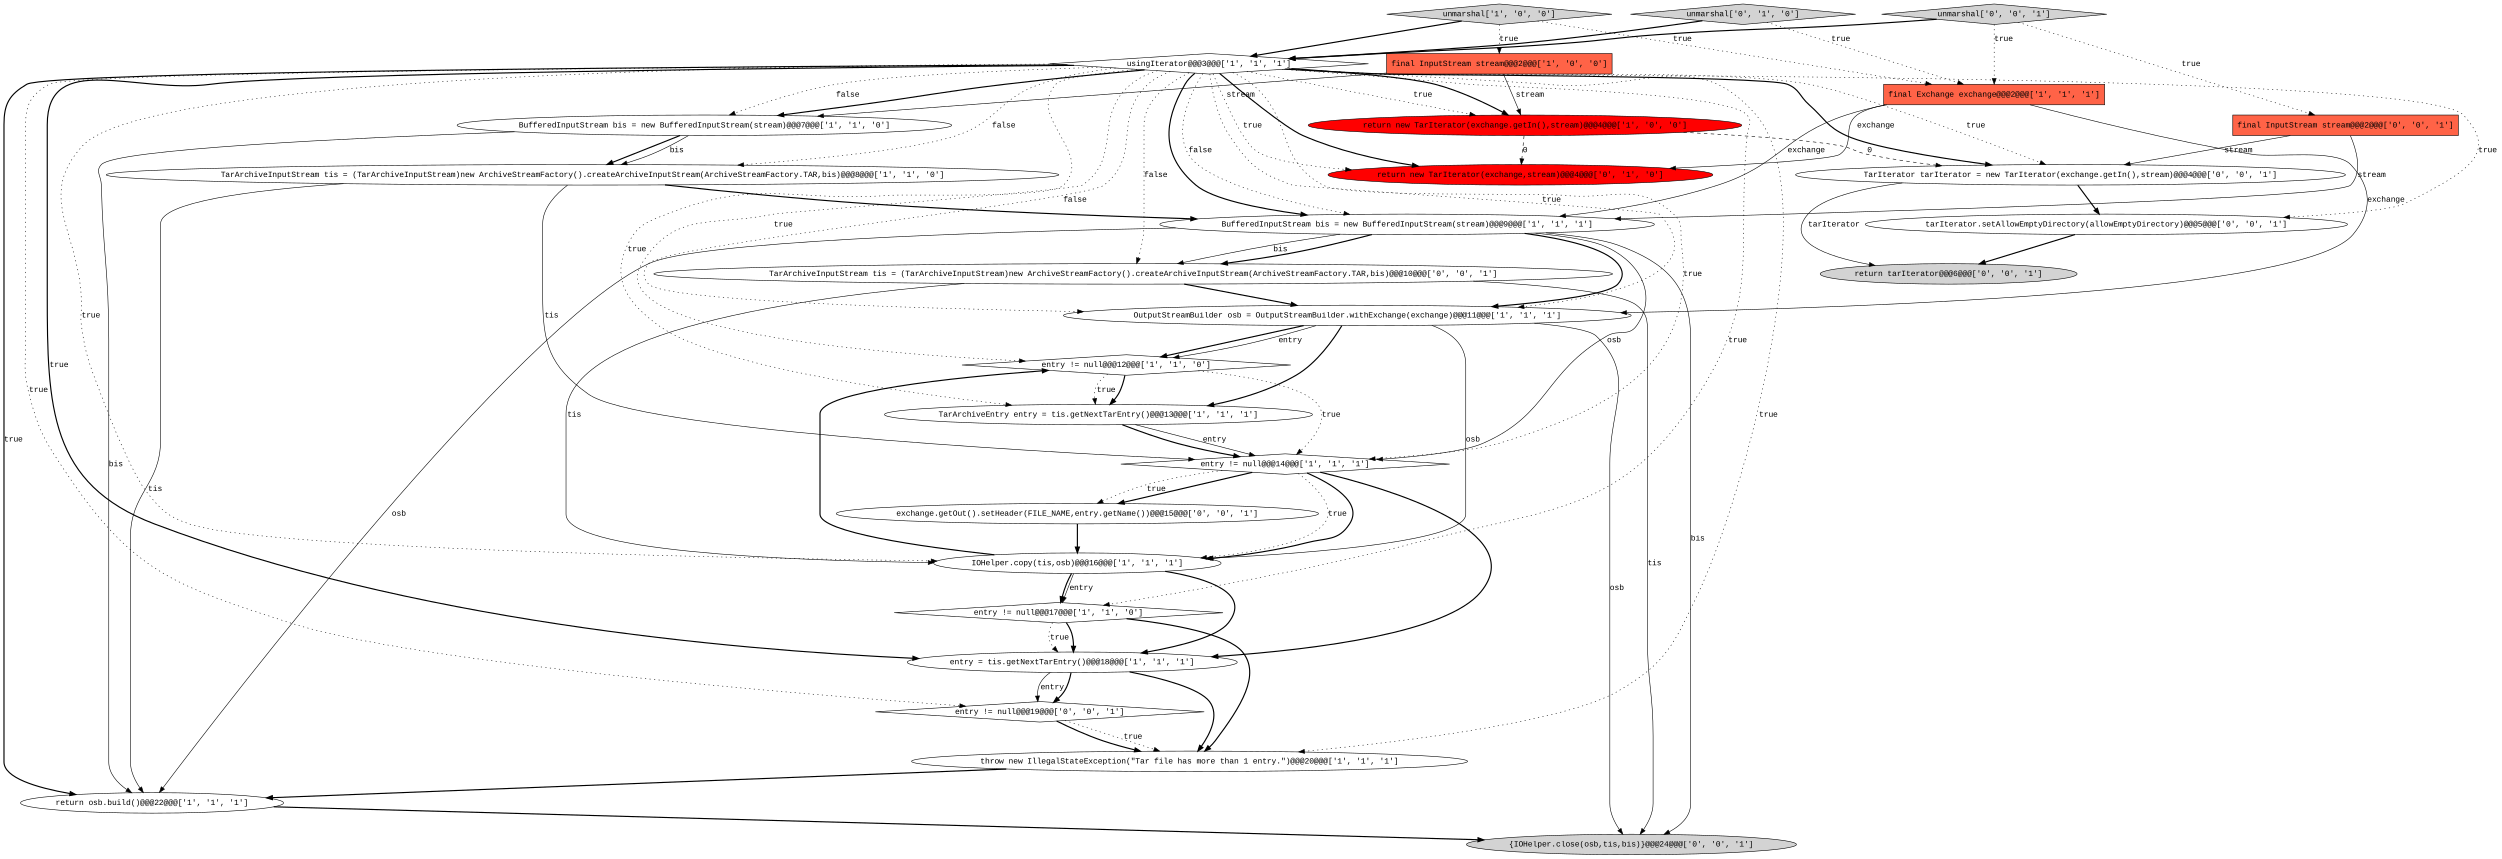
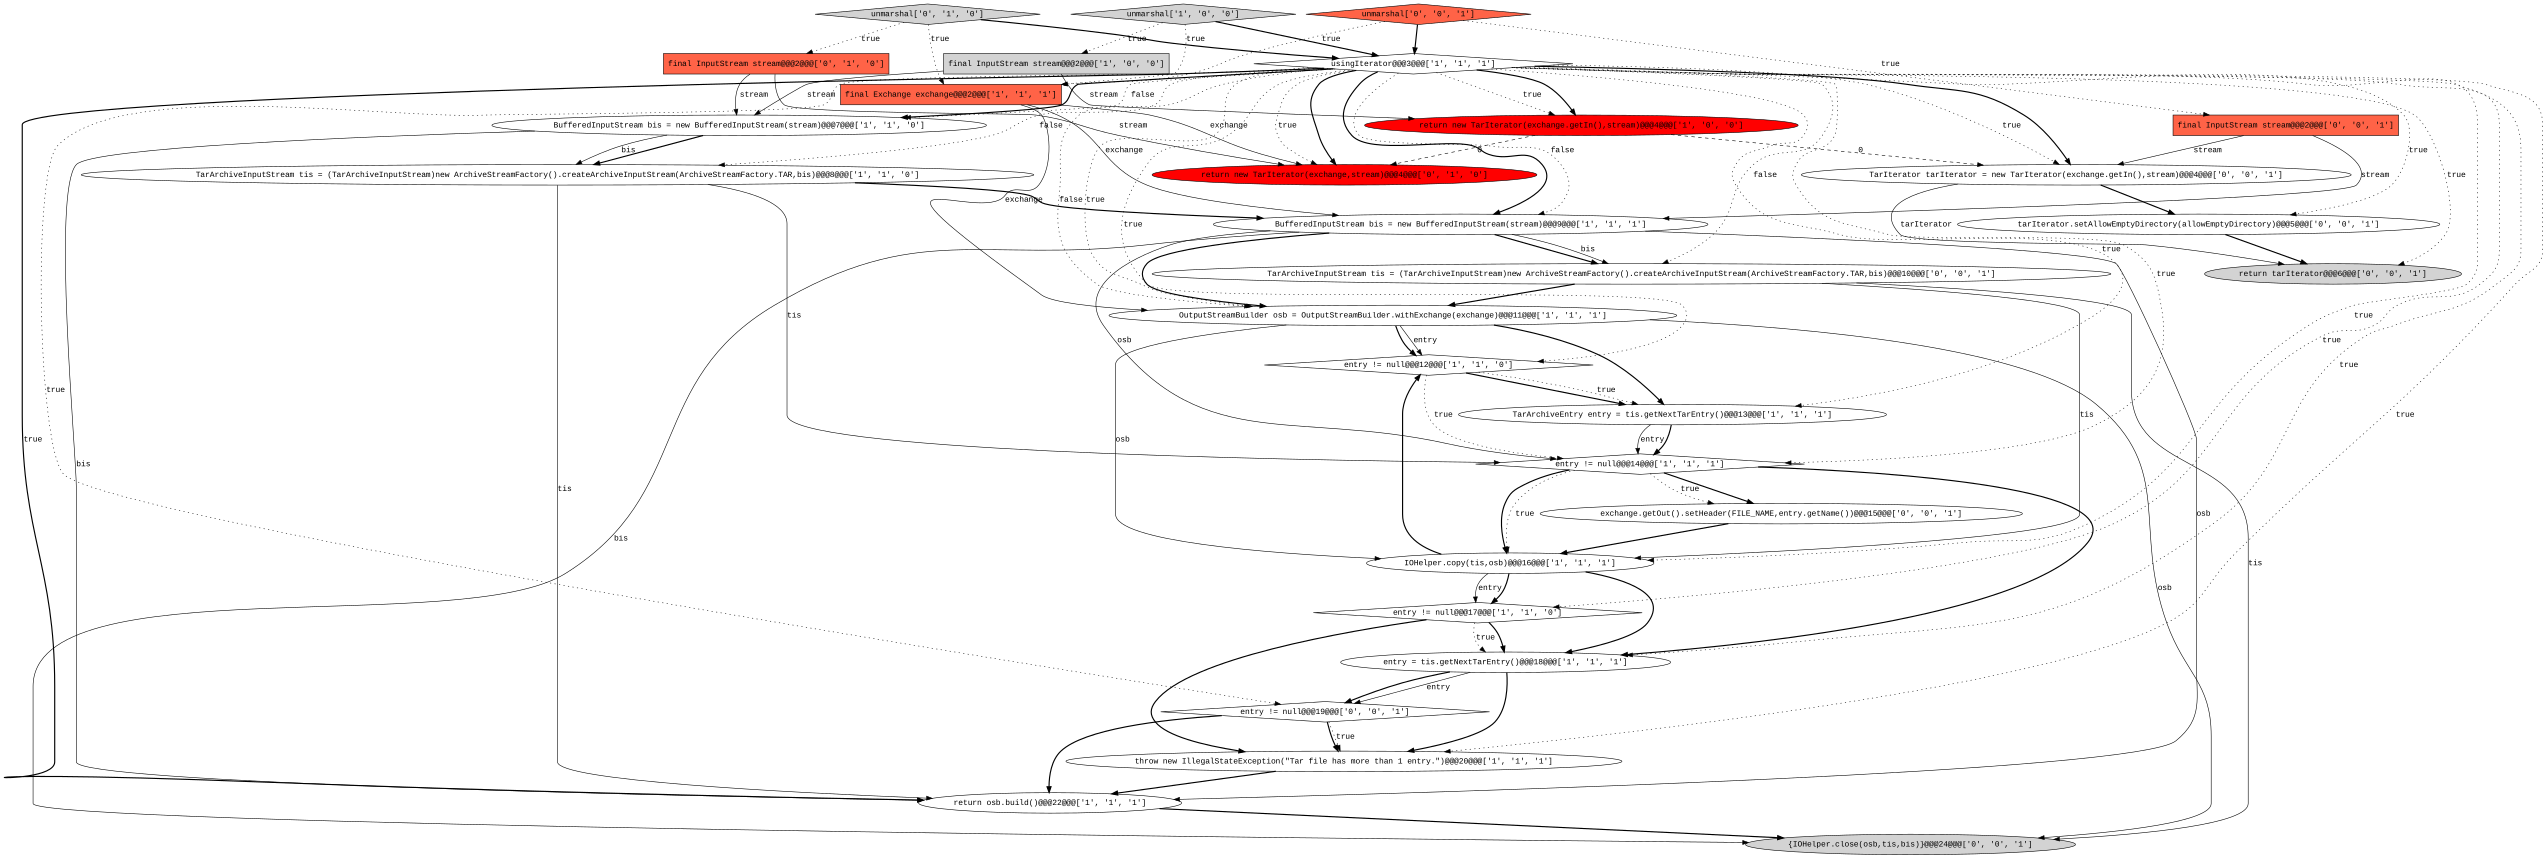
(1994, 14) -> (1419, 14)
none -> (776, 64)
(1499, 64) -> (1056, 64)
none -> (2137, 81)
(47, 207) -> (2521, 196)
none -> (1120, 728)
